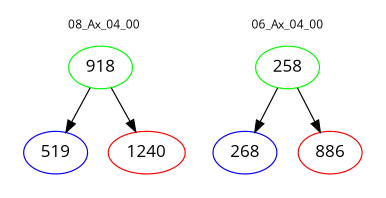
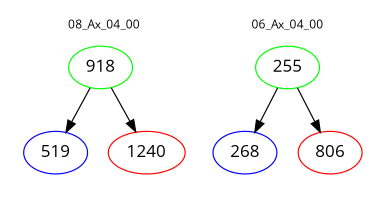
(288, 67) -> (288, 67)
(330, 153) -> (330, 153)
